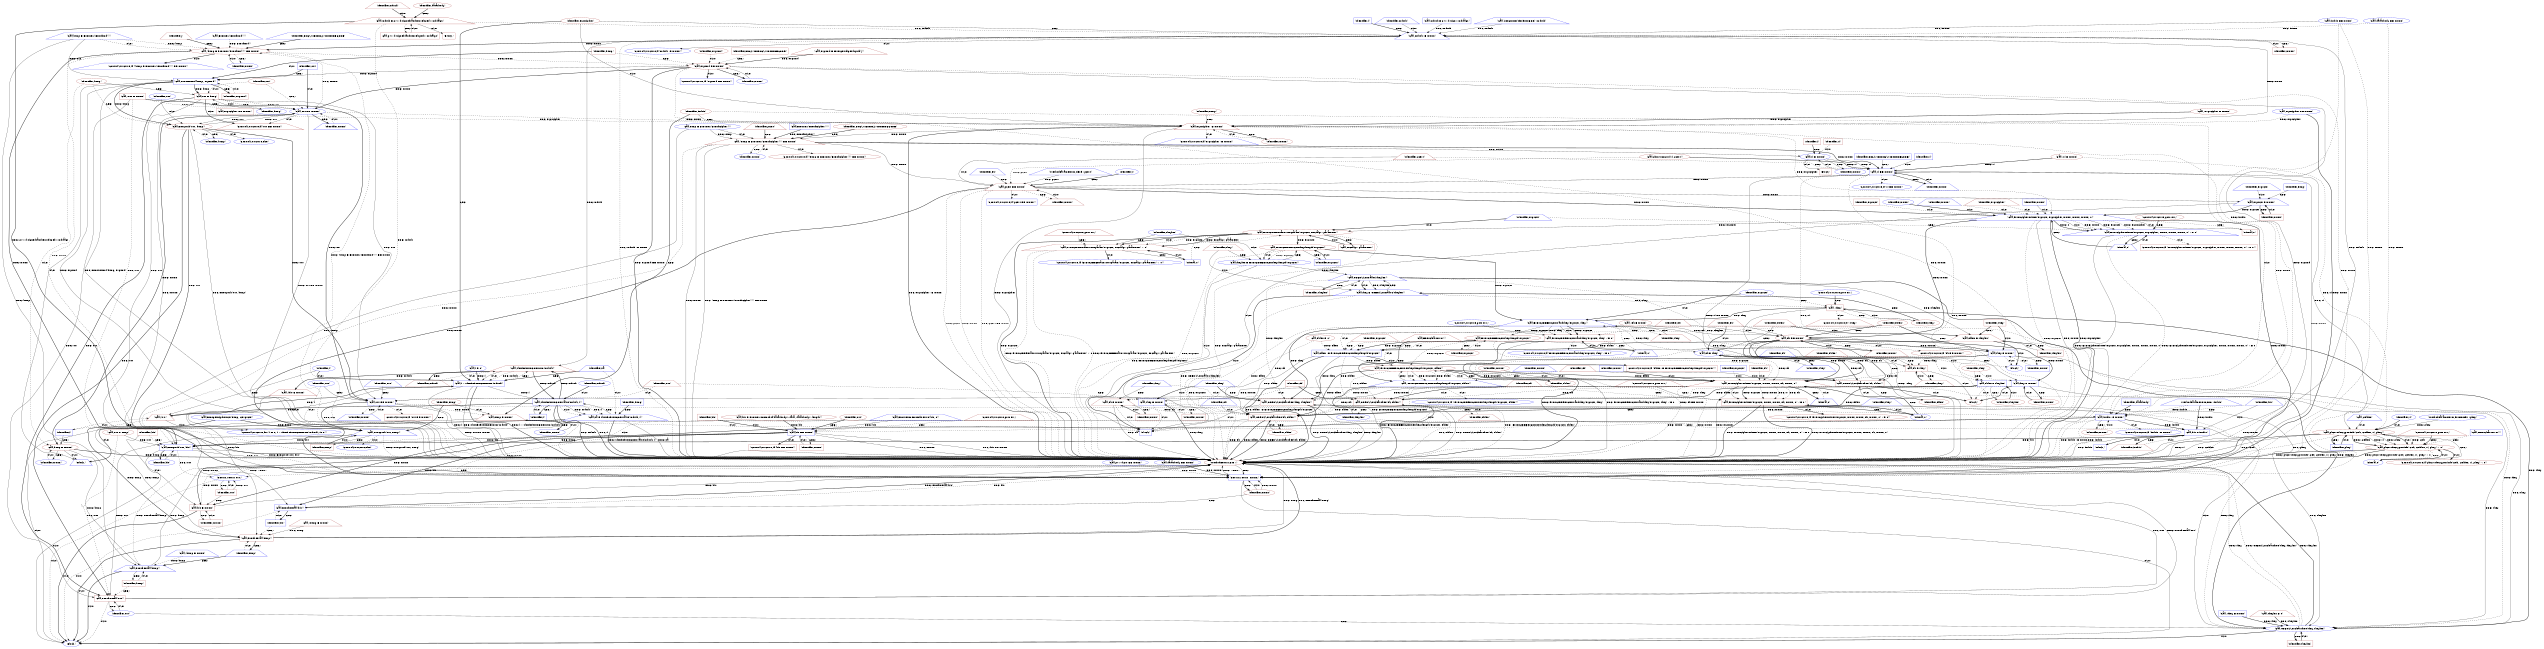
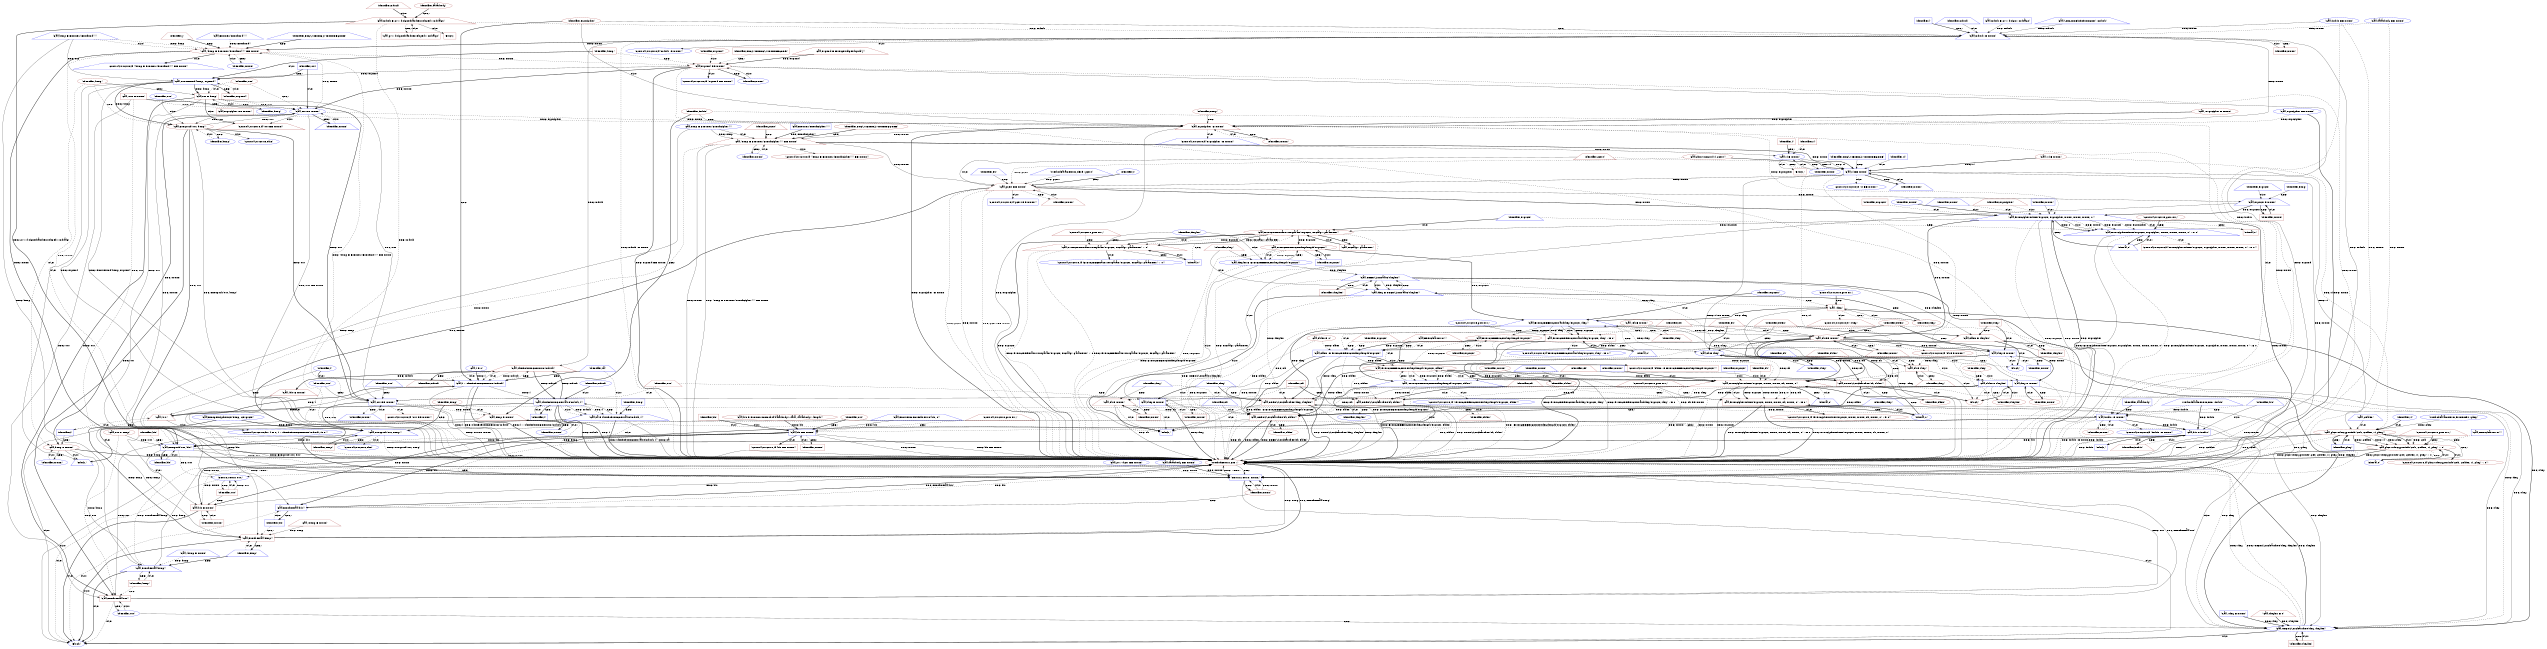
(1852, 164) -> (1827, 164)
(292, 410) -> (294, 410)
